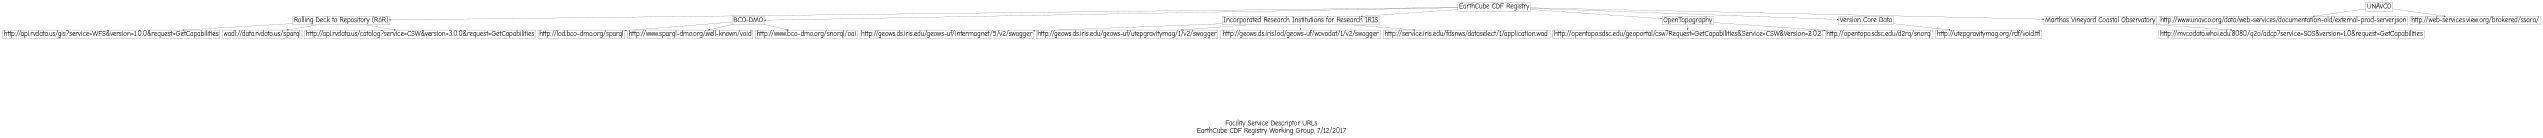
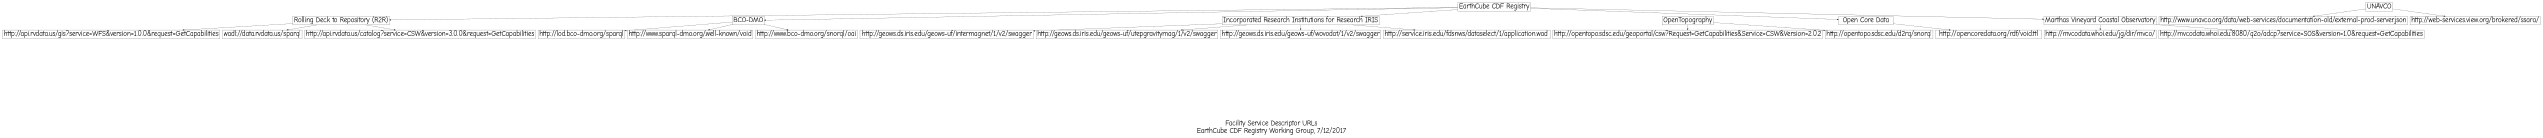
(1596, 14) -> none
(341, 21) -> (341, 21)
(1866, 21) -> (1866, 21)
(947, 34) -> (947, 34)
(1301, 34) -> (1301, 34)
(1989, 34) -> (1989, 34)
none -> (2100, 34)
